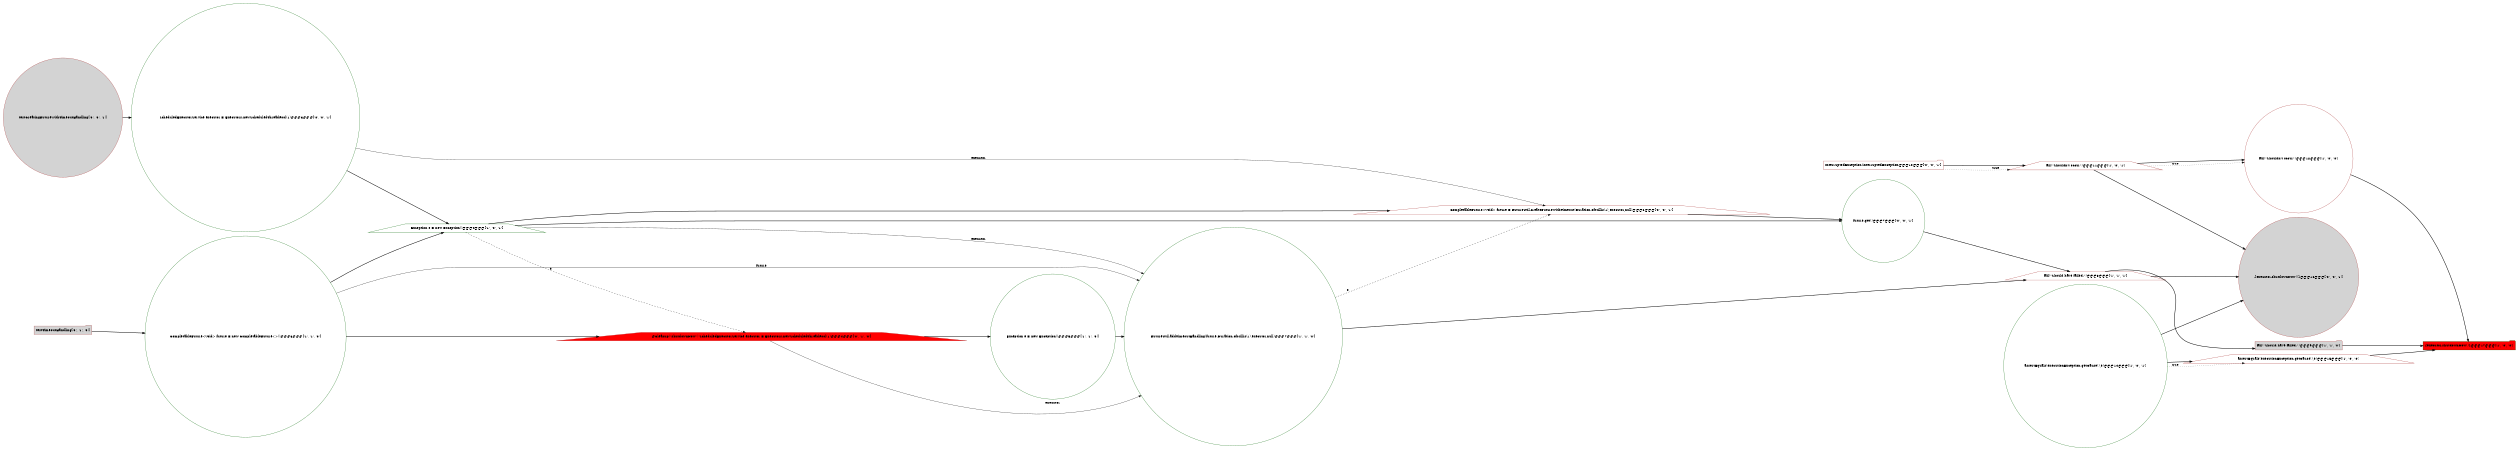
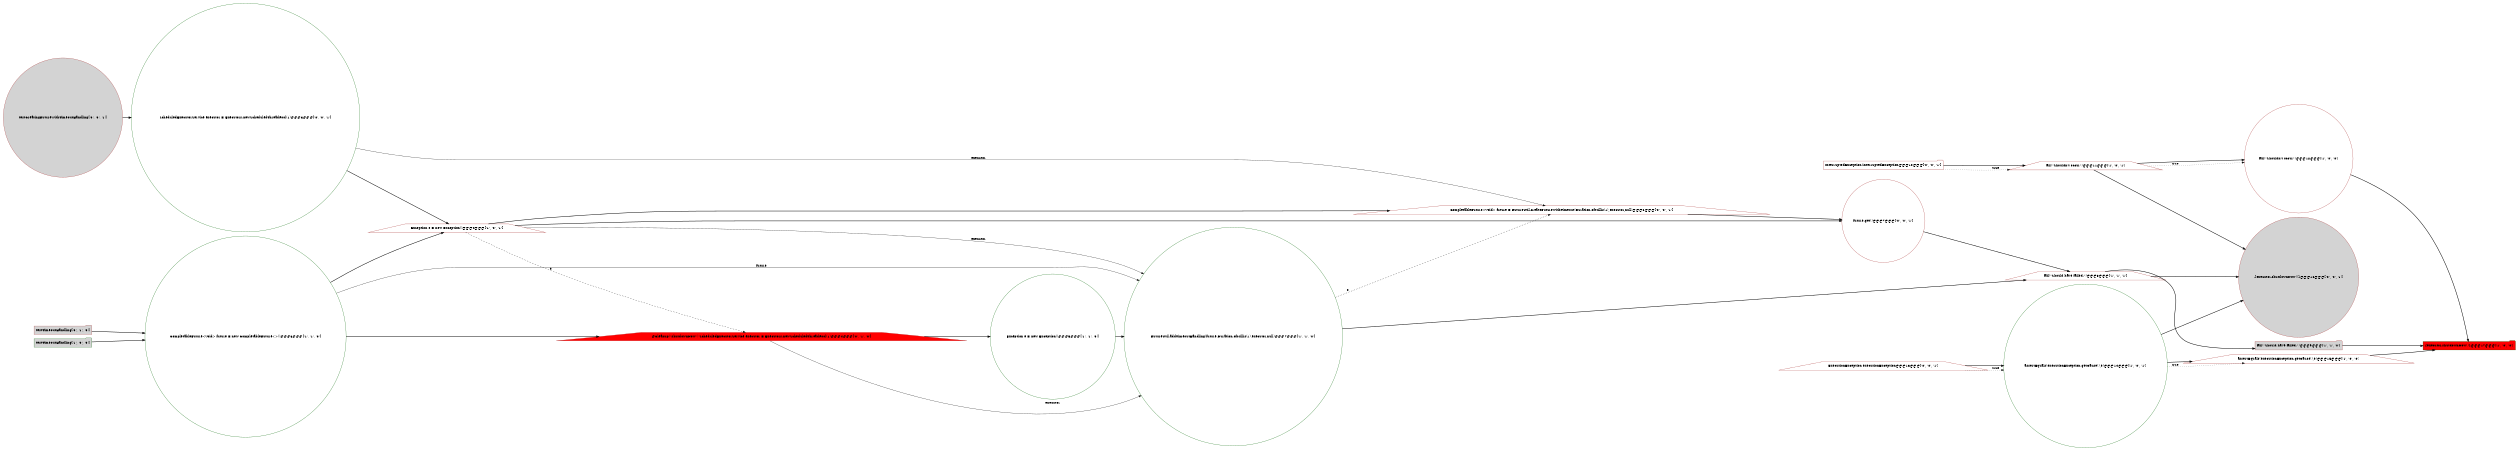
(1883, 221) -> (1883, 221)
(457, 228) -> (457, 228)
none -> (63, 343)
none -> (1883, 366)
